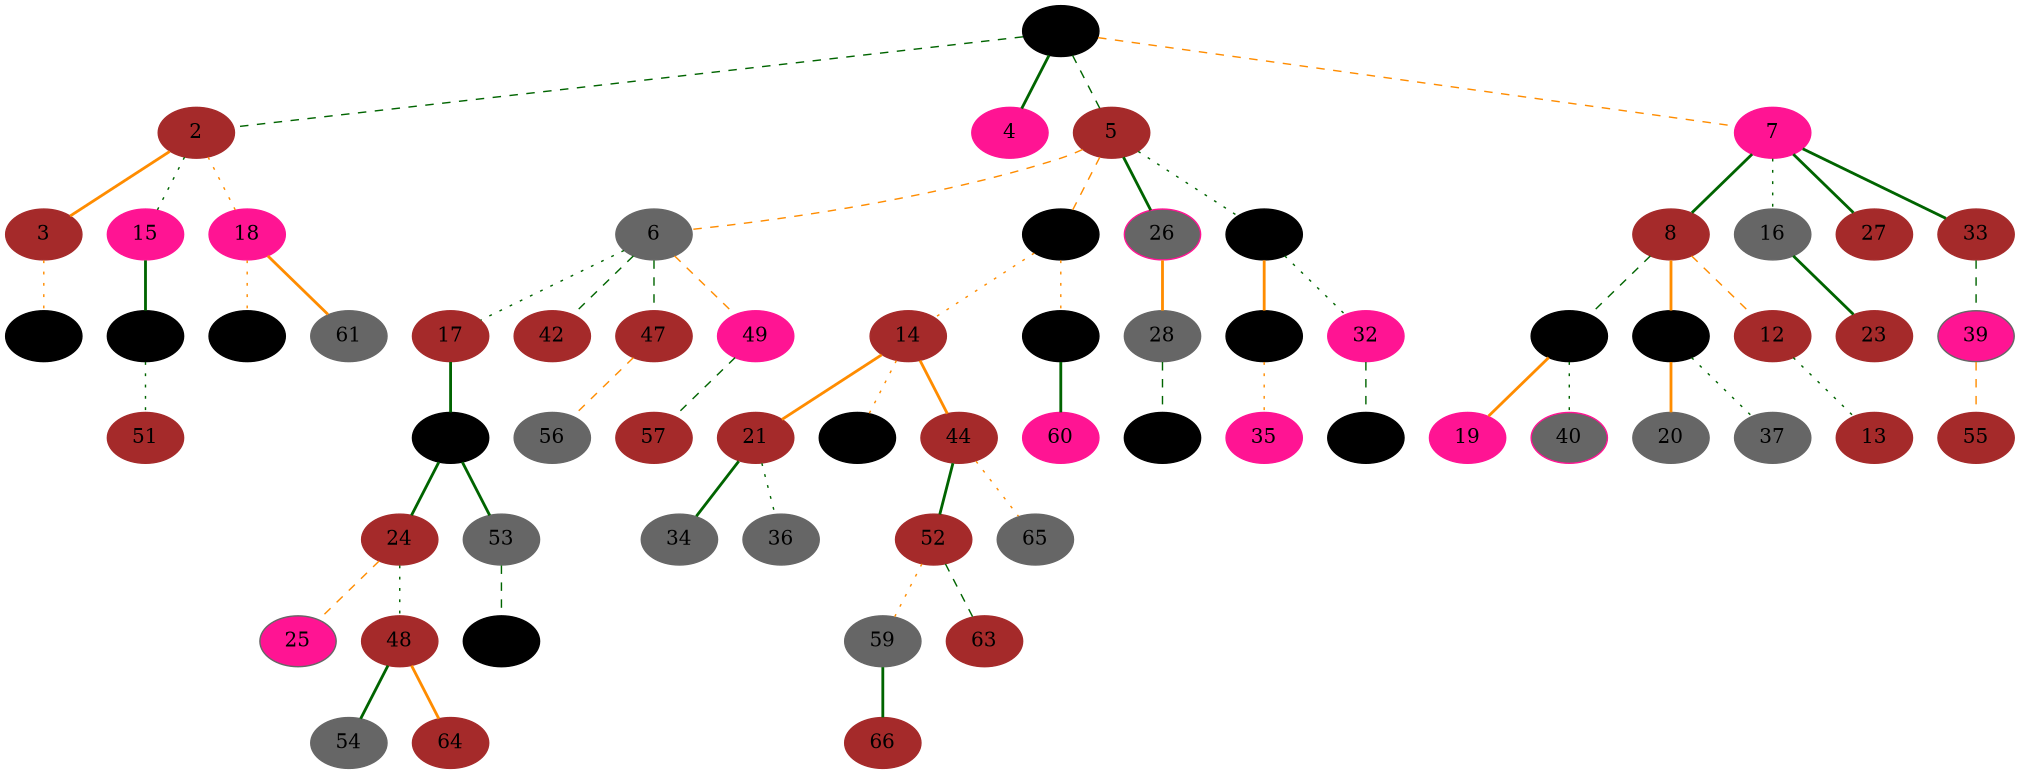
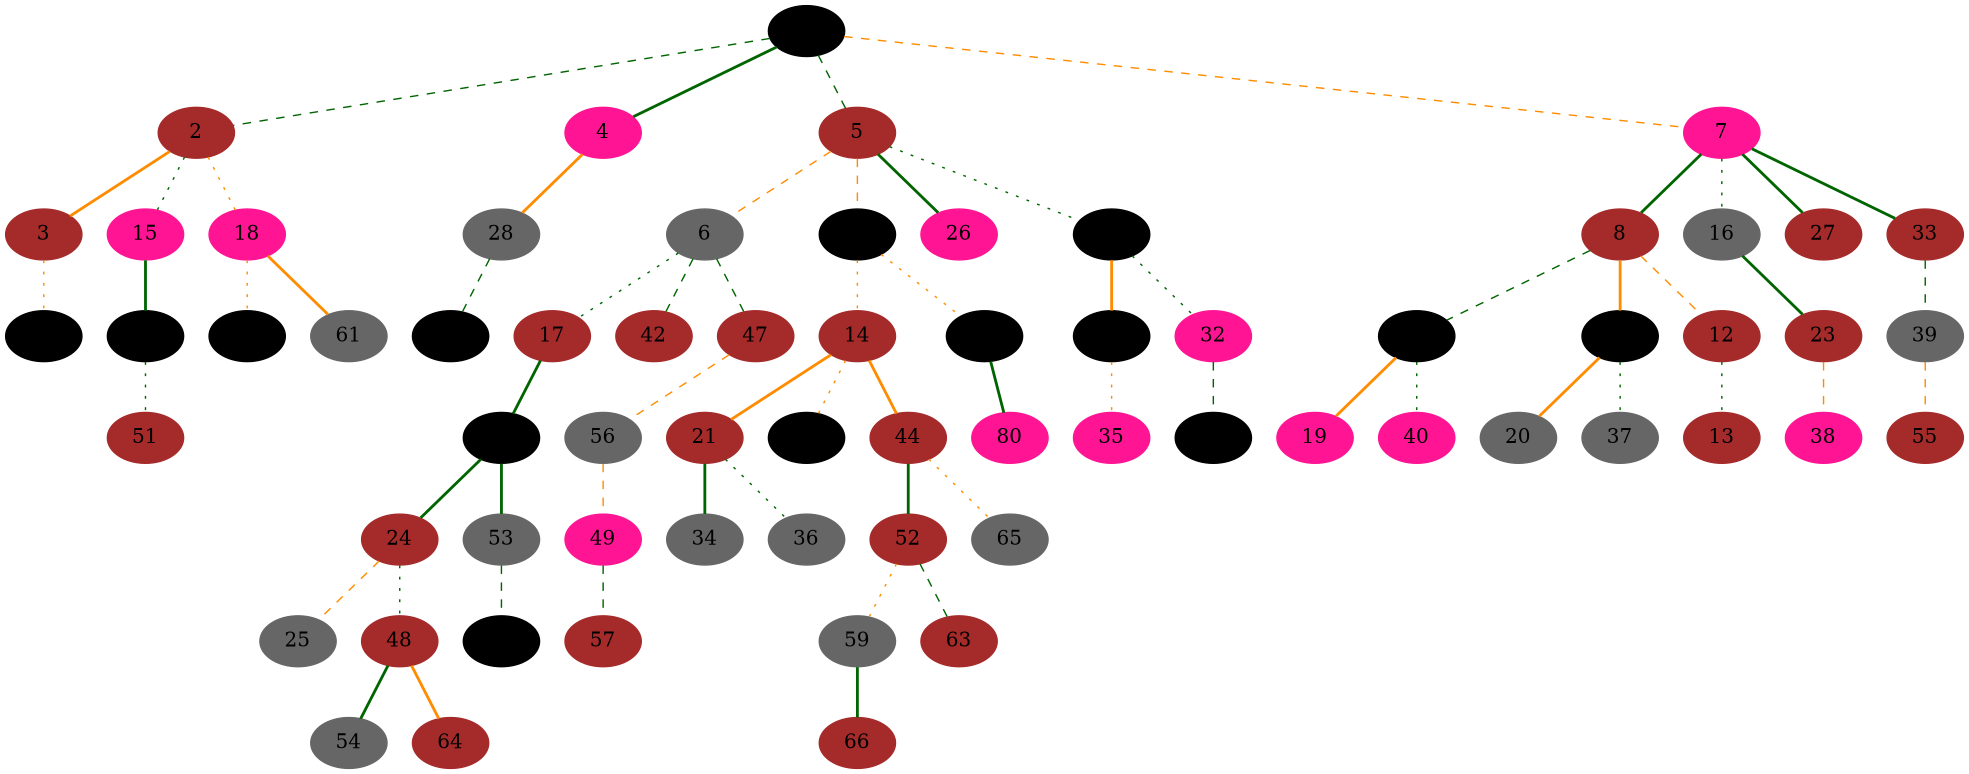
(1162, 234) -> (959, 234)
(705, 285) -> (603, 489)
(1162, 285) -> (552, 183)
(1976, 336) -> (1925, 336)
(1061, 438) -> (1010, 438)
(1569, 438) -> (1417, 438)
none -> (1824, 438)
(298, 641) -> (298, 641)
